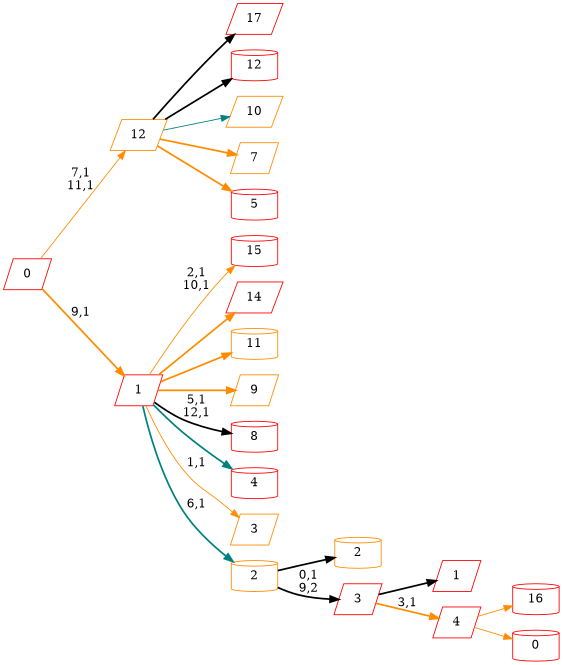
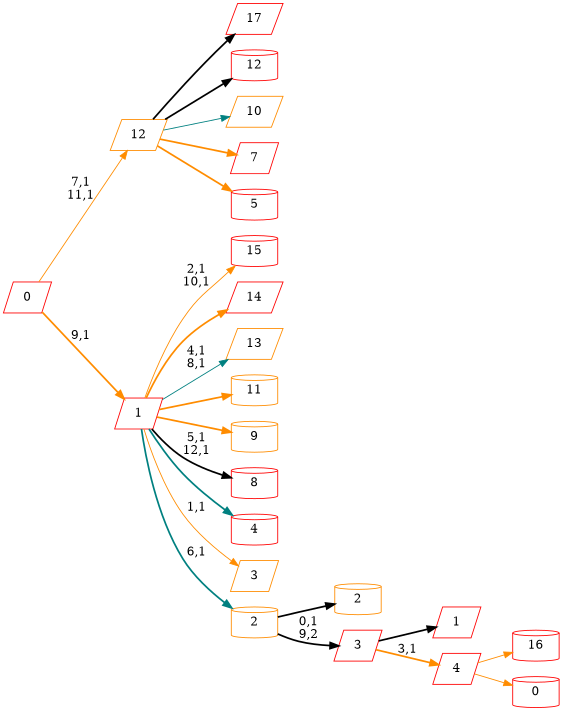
(255, 158) -> (255, 158)
none -> (255, 344)
(255, 390) -> (255, 437)
